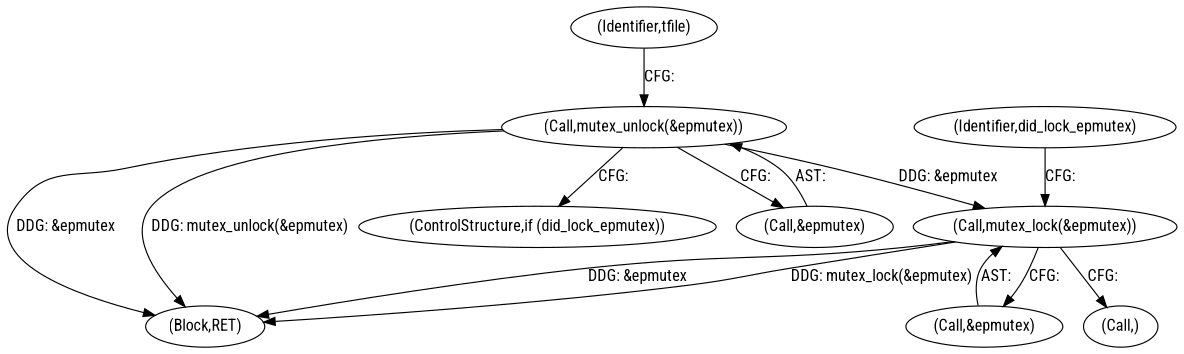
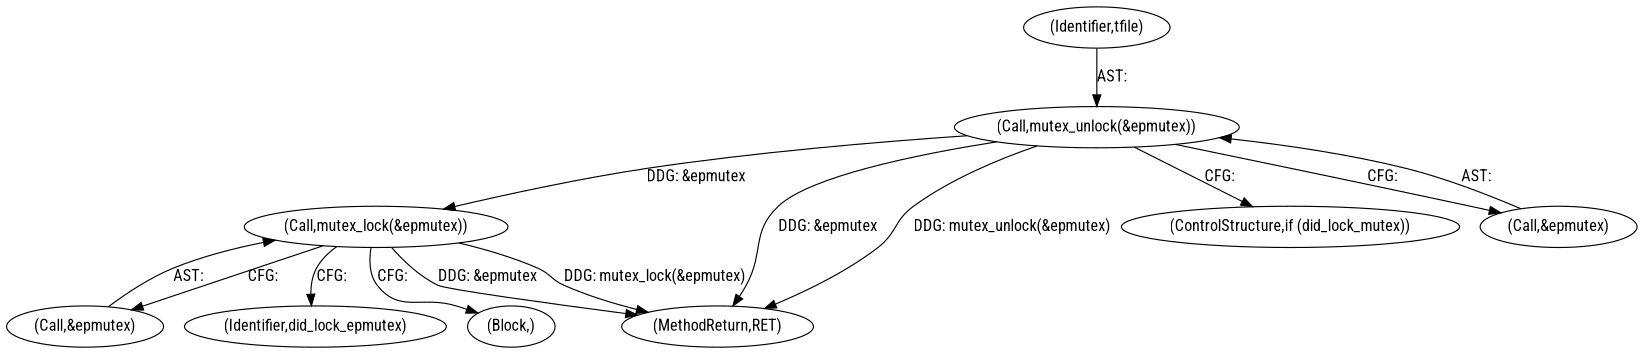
(661, 77) -> (1114, 77)
(1045, 171) -> (317, 267)
(537, 227) -> (1290, 227)
(205, 327) -> (718, 327)
(1121, 327) -> (511, 327)
